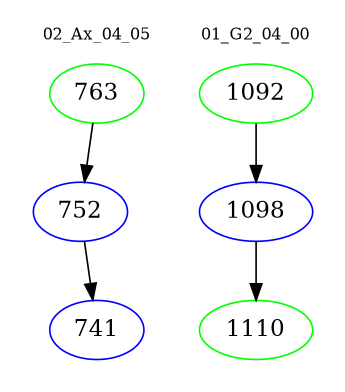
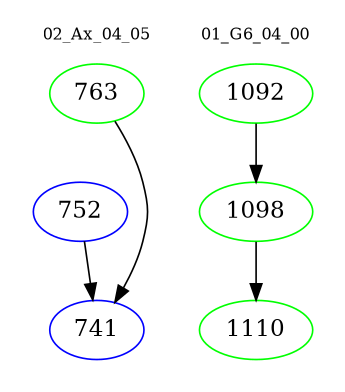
(256, 35) -> (256, 35)
(90, 144) -> (147, 203)
(256, 212) -> (256, 212)
